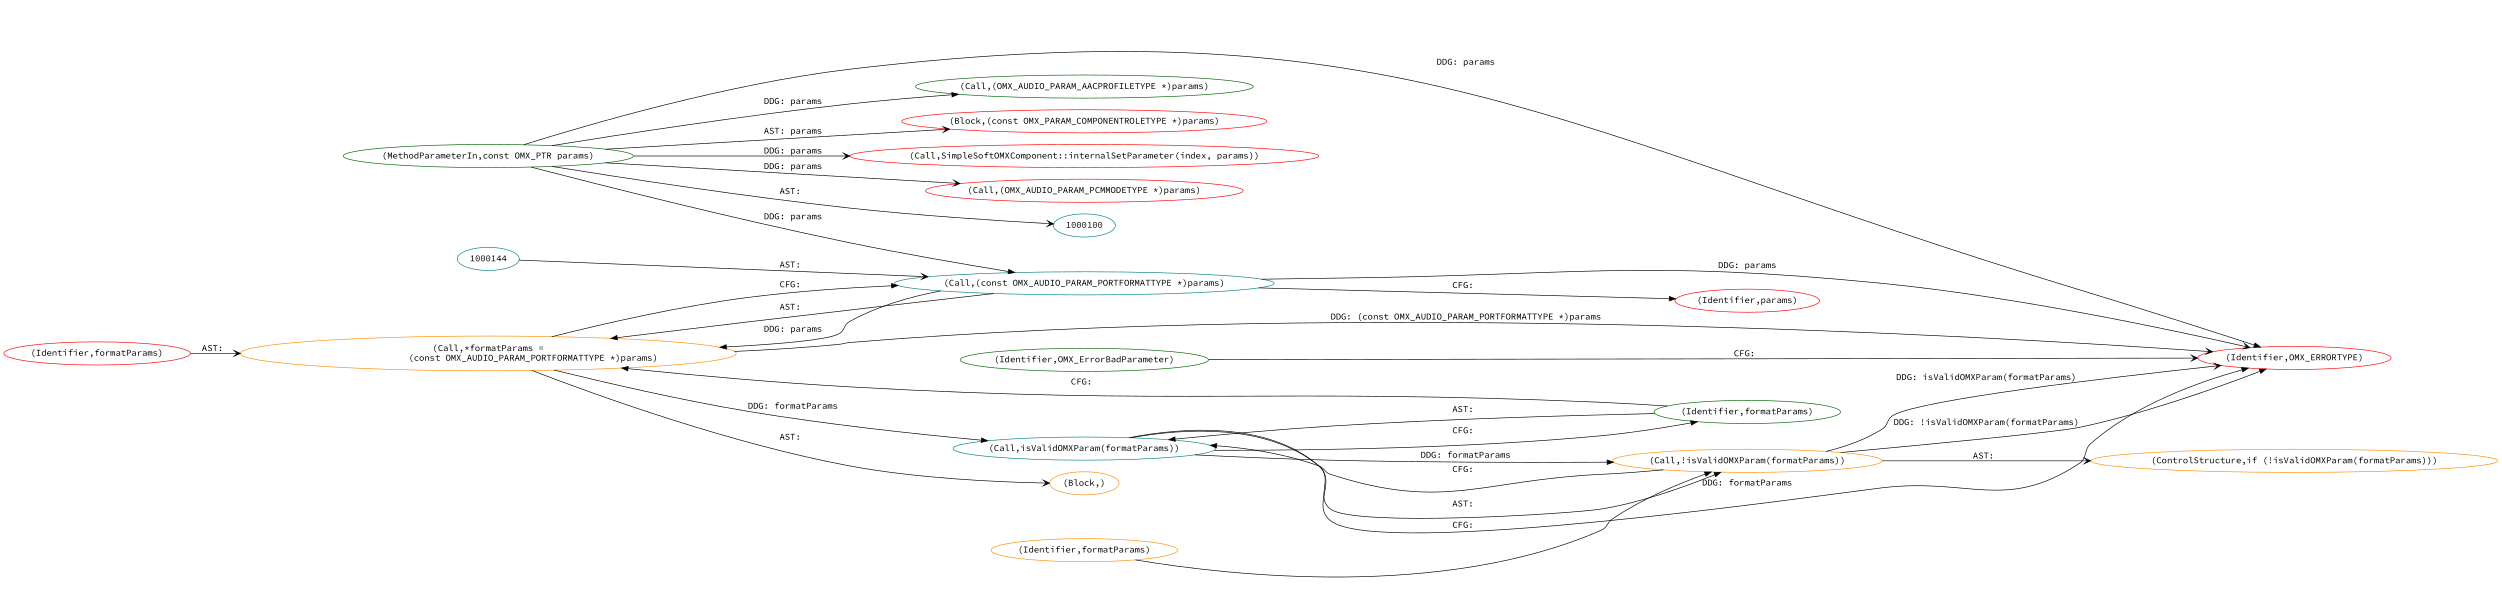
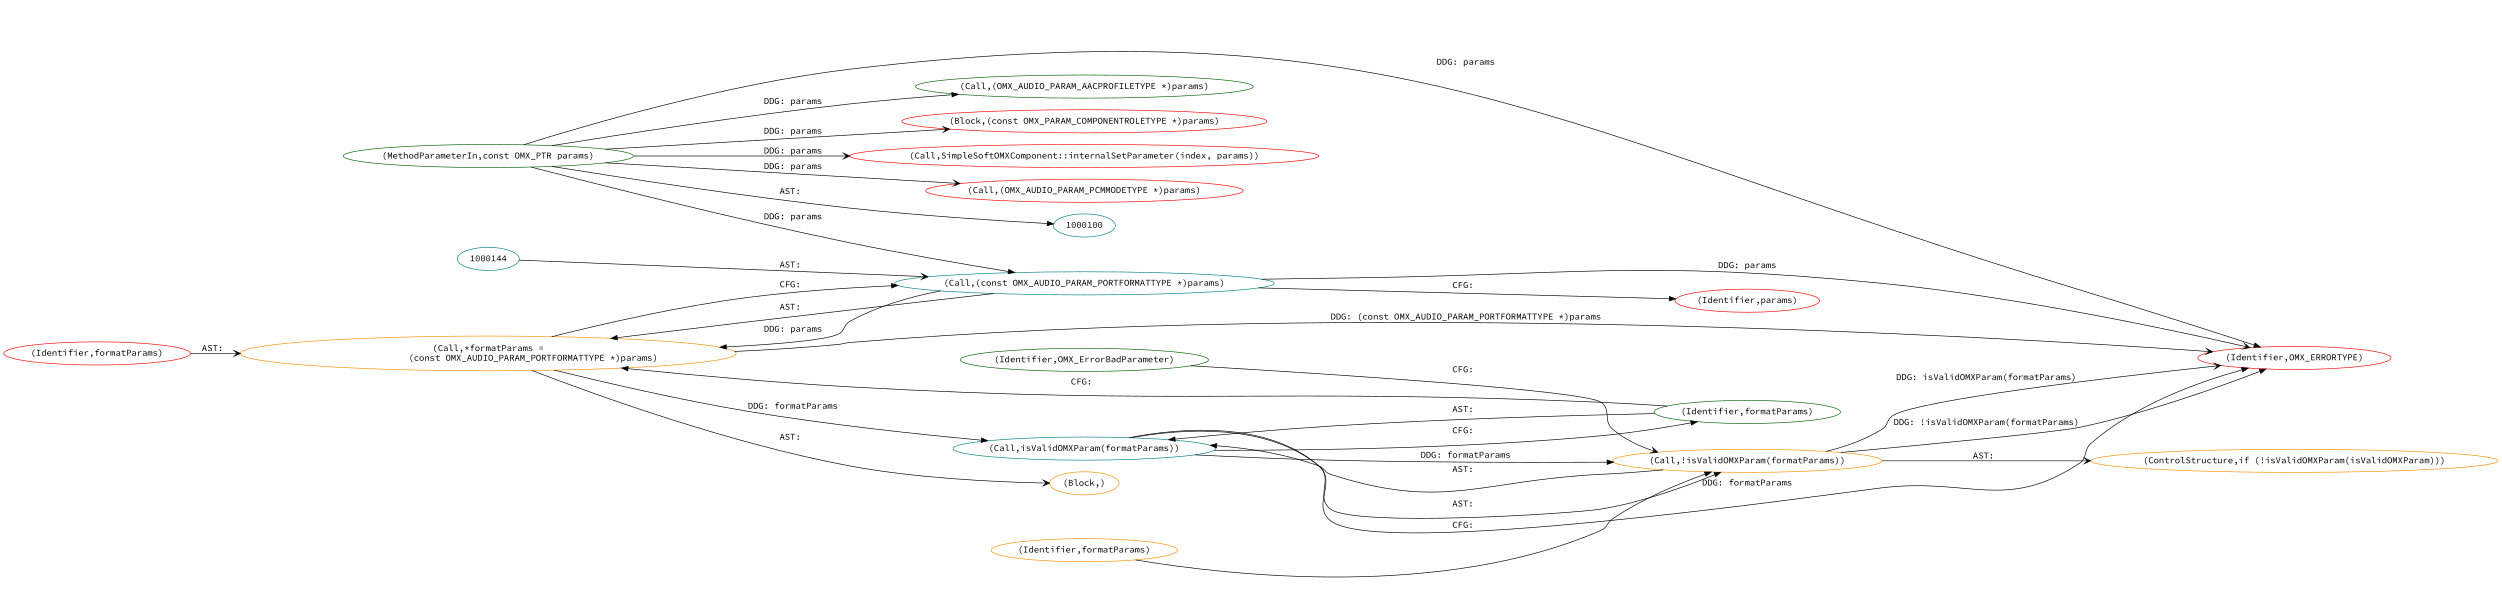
(793, 131) -> (793, 131)
(799, 202) -> (799, 202)
(1700, 359) -> (1434, 382)
(2294, 461) -> (2294, 461)
(1466, 470) -> (1466, 470)
